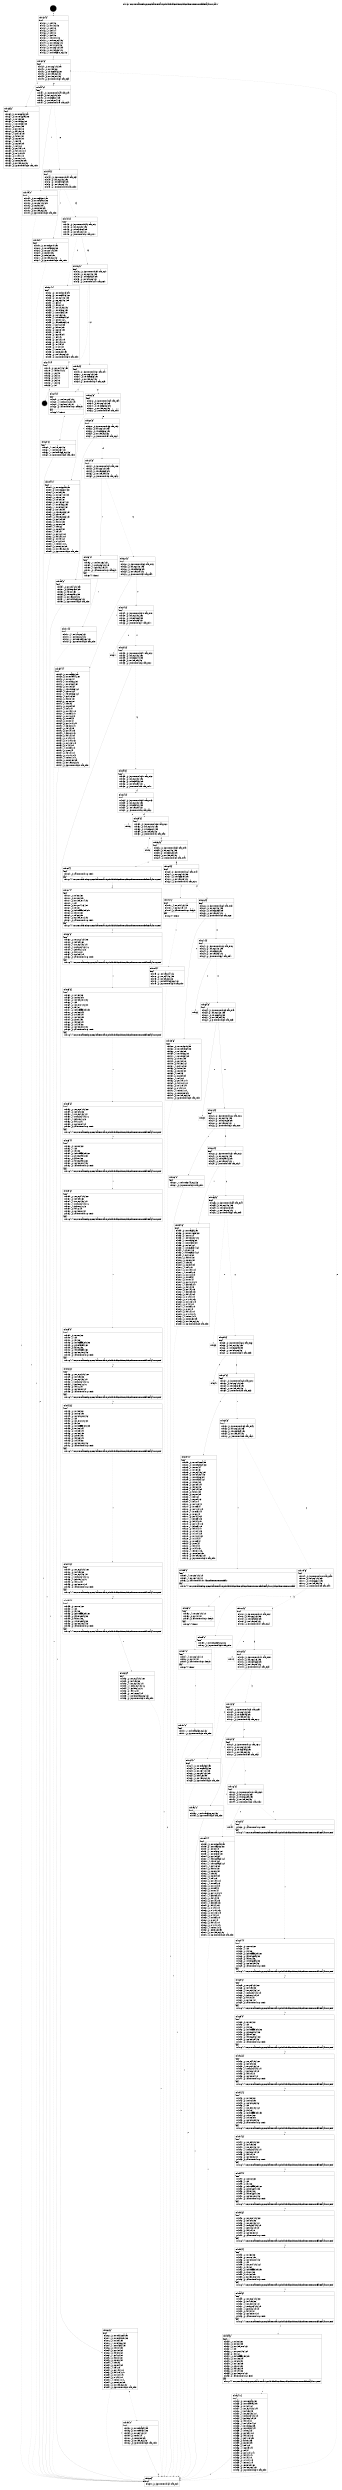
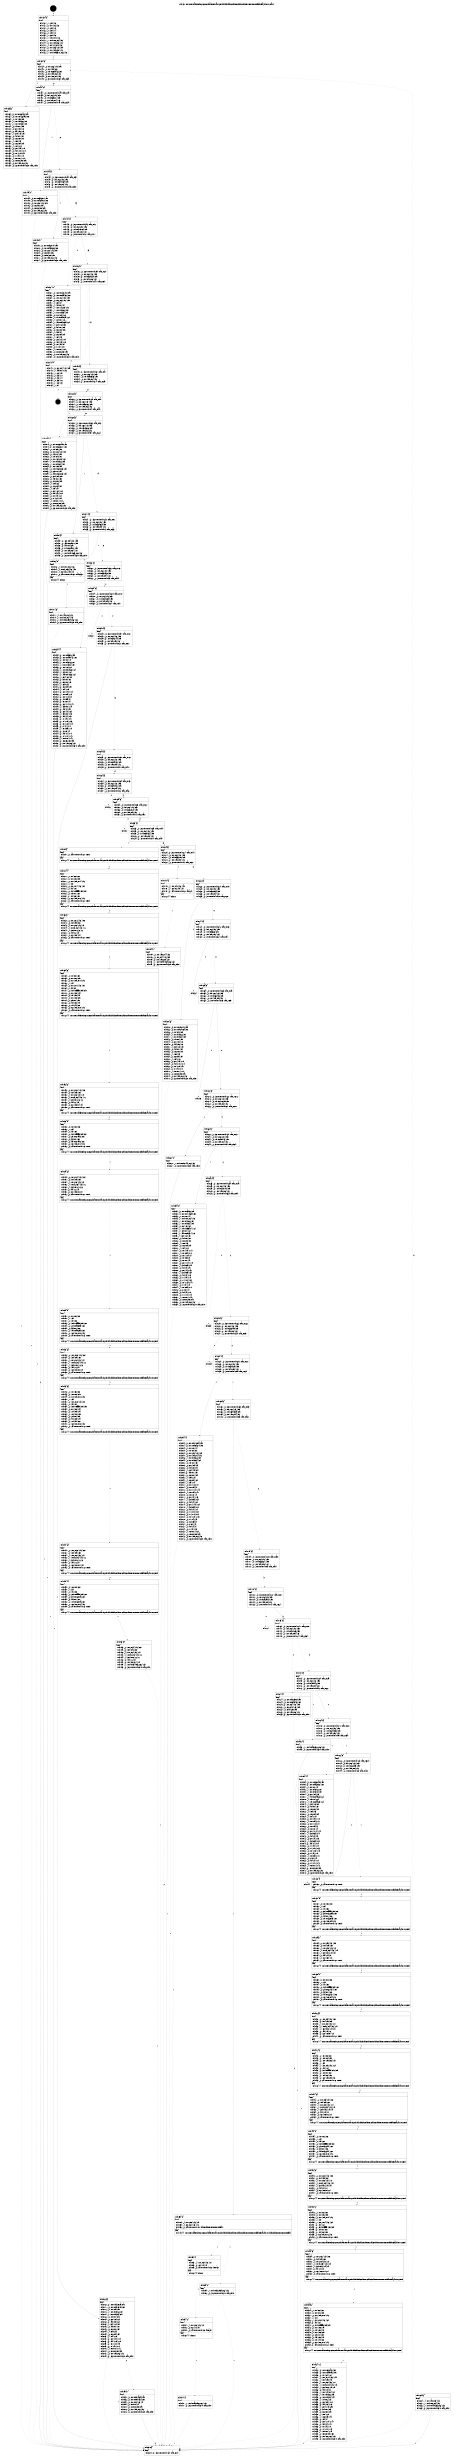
(66, 403) -> none
(251, 1596) -> (227, 2259)
